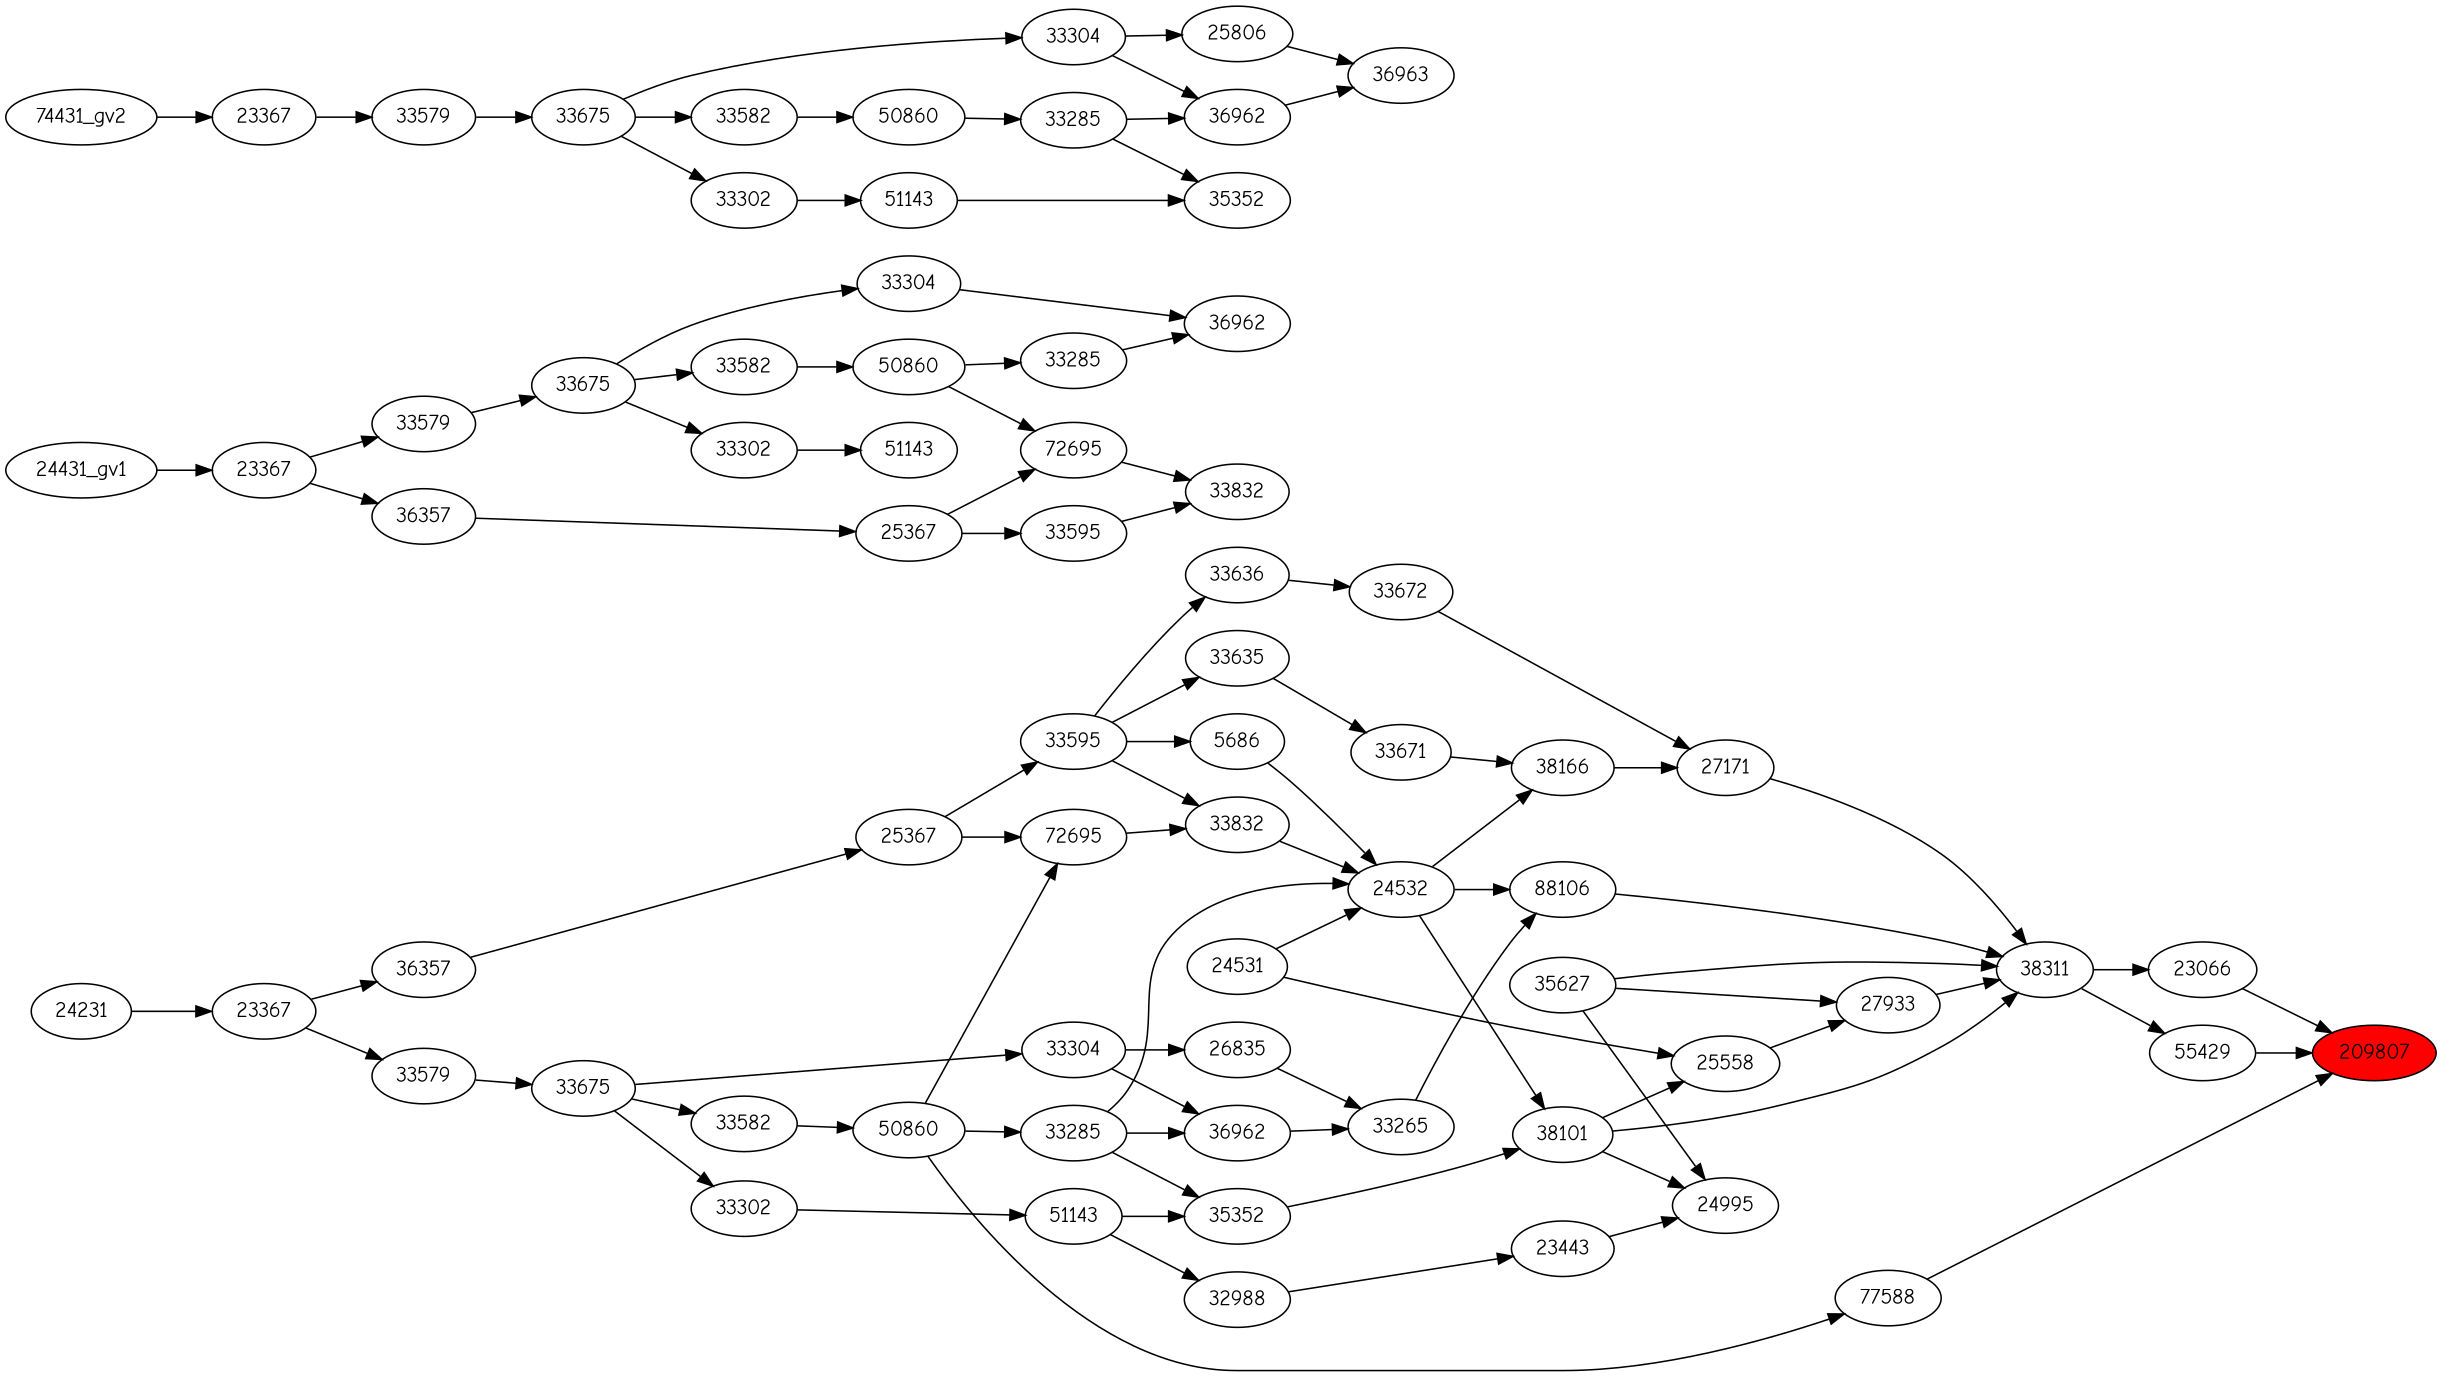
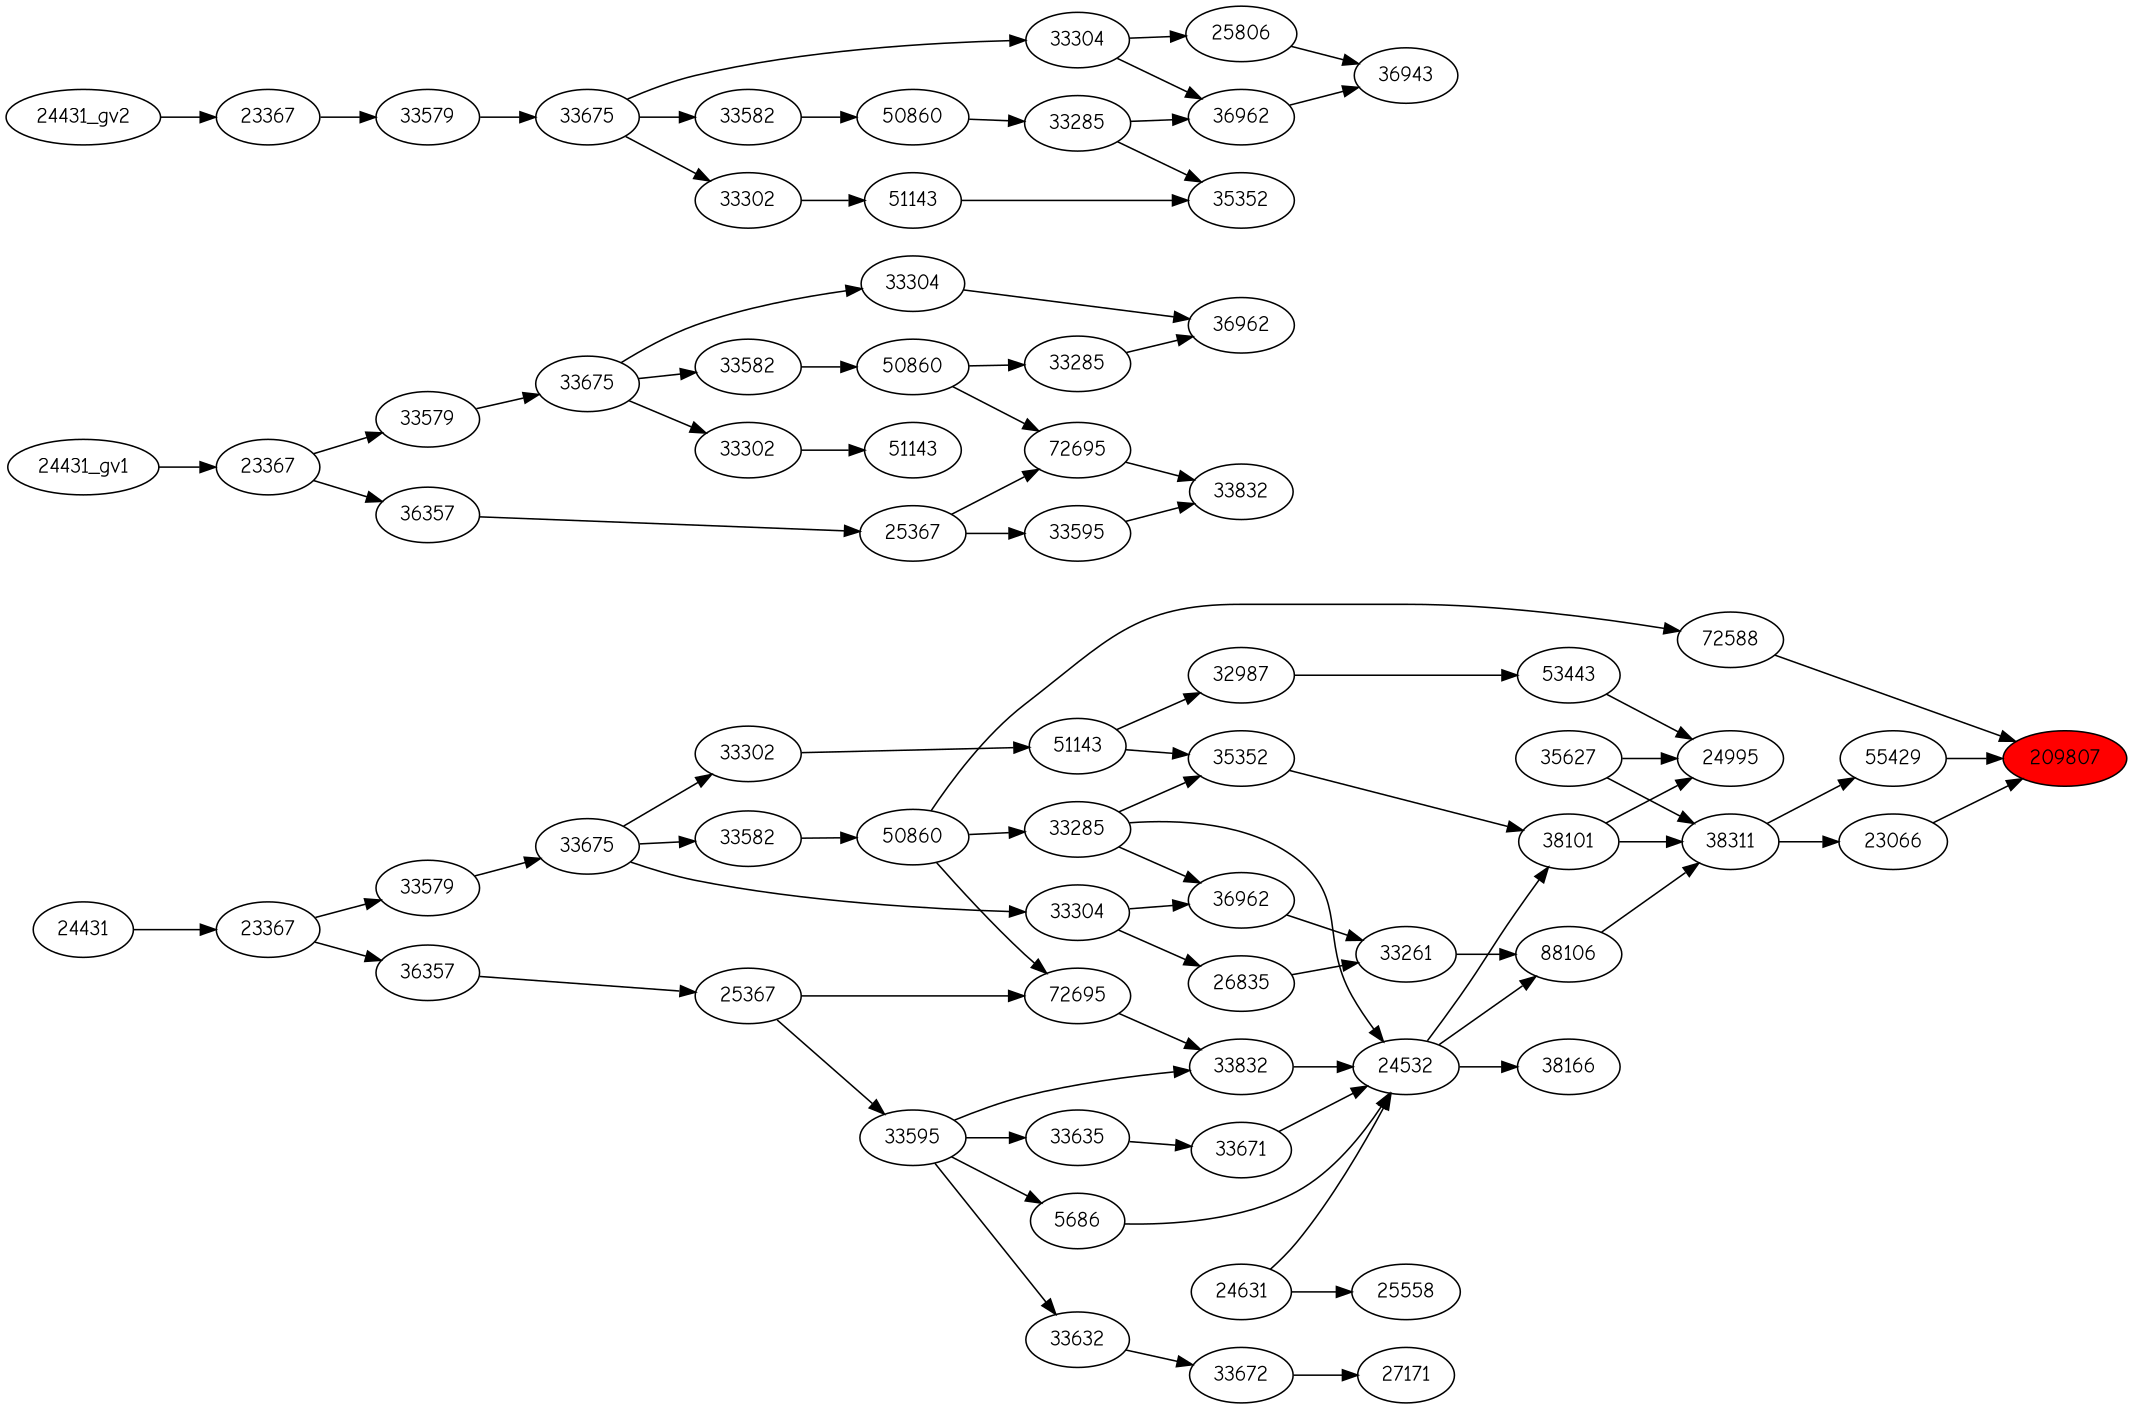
(1401, 76) -> (1406, 76)
(81, 117) -> (83, 117)
(1237, 575) -> (1078, 1340)
(1474, 759) -> (1316, 1112)
(1638, 768) -> none
(1907, 833) -> none
(1237, 967) -> (1241, 1292)
(1888, 1005) -> none
(81, 1011) -> (83, 930)
(1636, 1103) -> none
(1401, 1127) -> (1406, 954)
(1563, 1249) -> (1569, 675)
(1888, 1298) -> (1731, 640)
(1237, 1300) -> (1241, 675)
